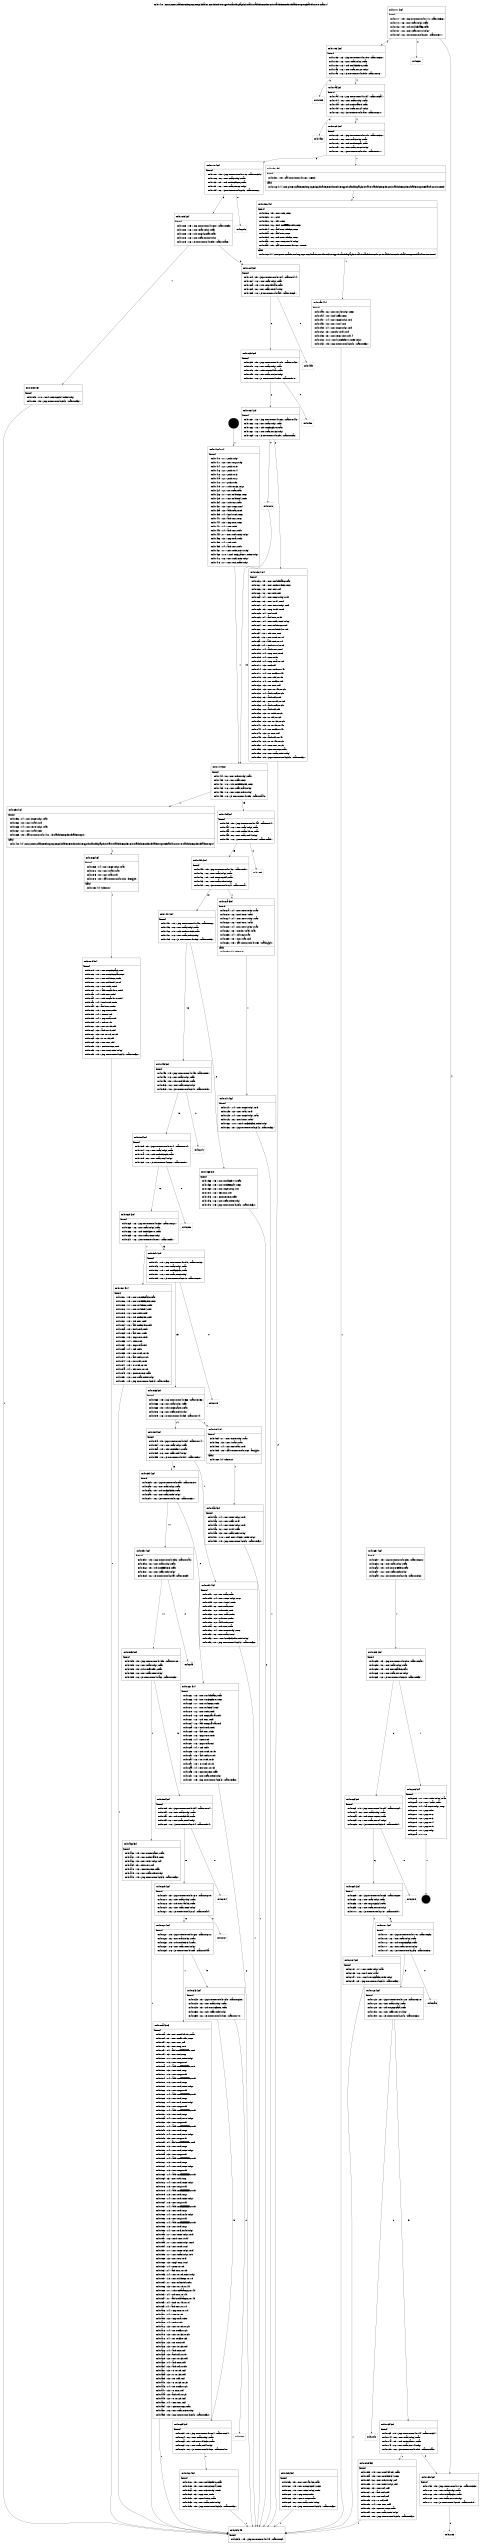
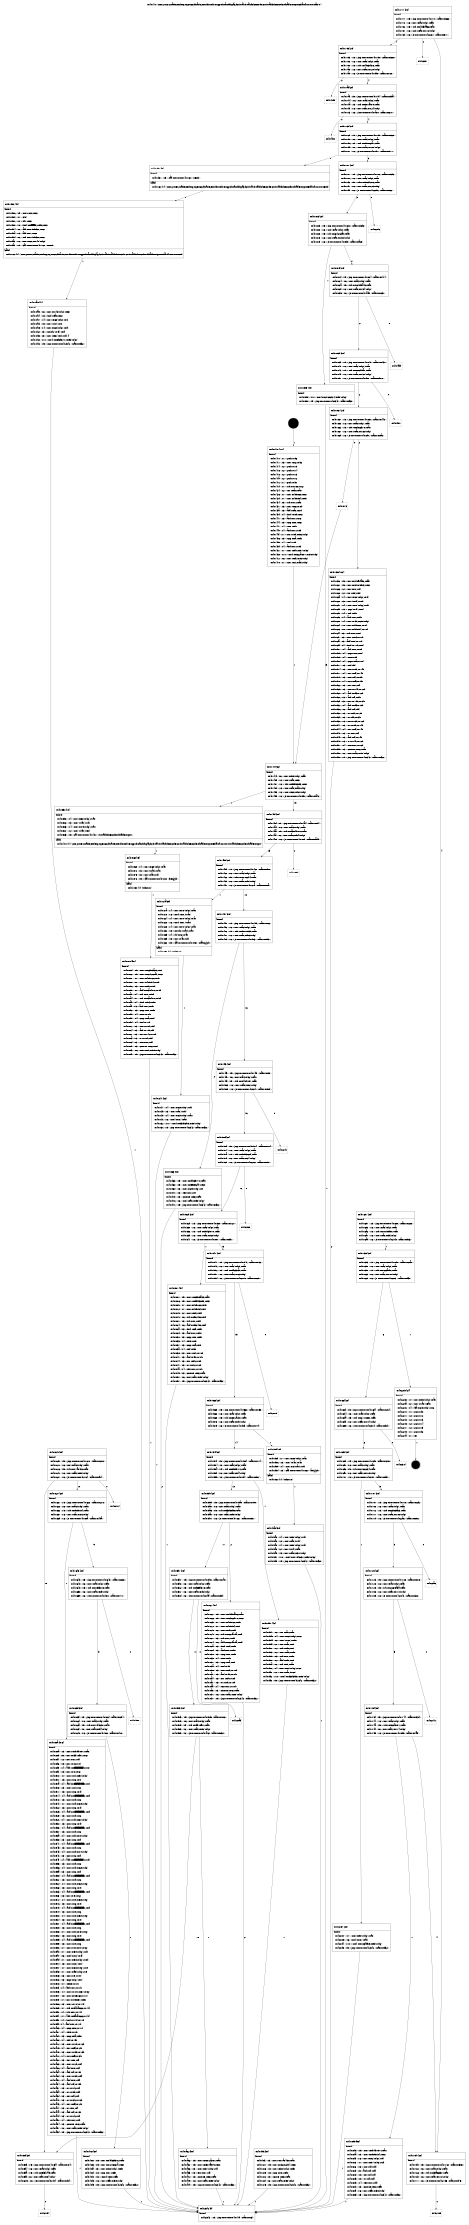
(184, 1855) -> (44, 1814)
